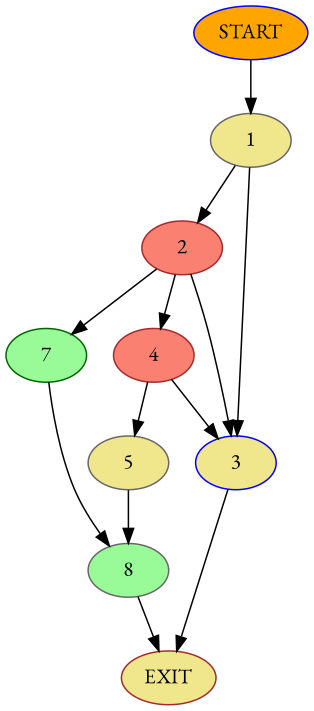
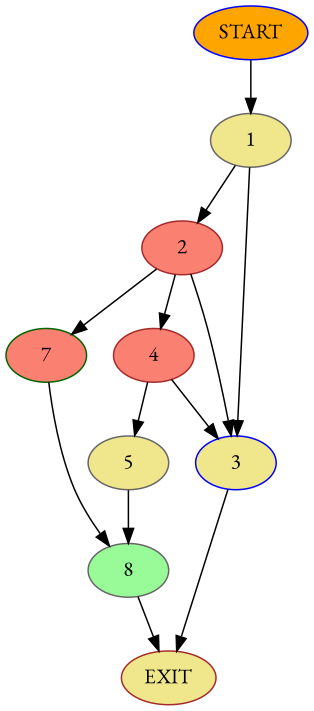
(46, 355) -> (46, 355)
